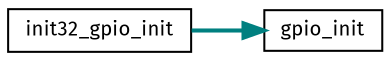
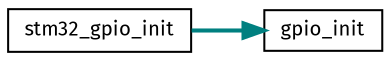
(100, 30) -> (100, 30)
